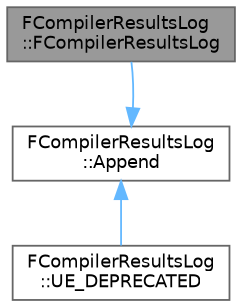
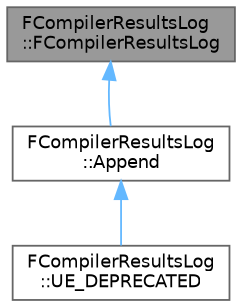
(133, 85) -> (109, 103)
